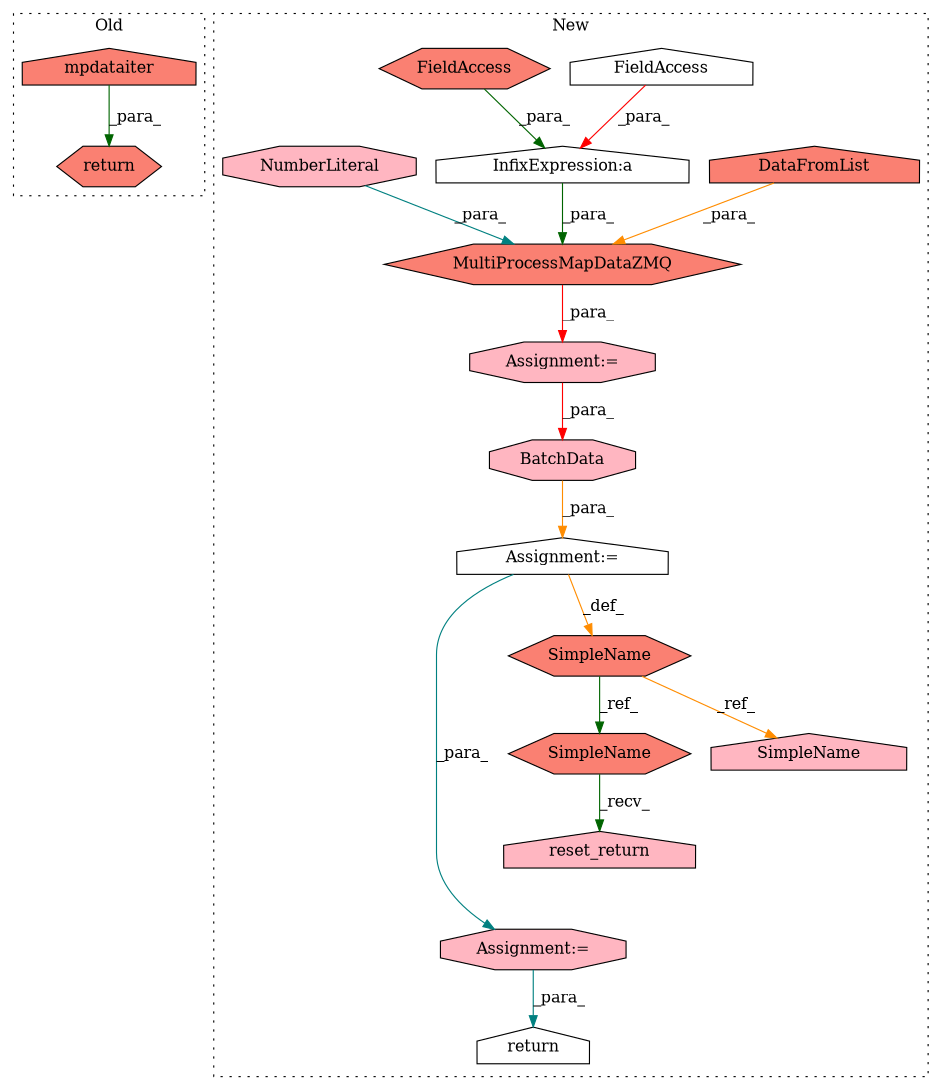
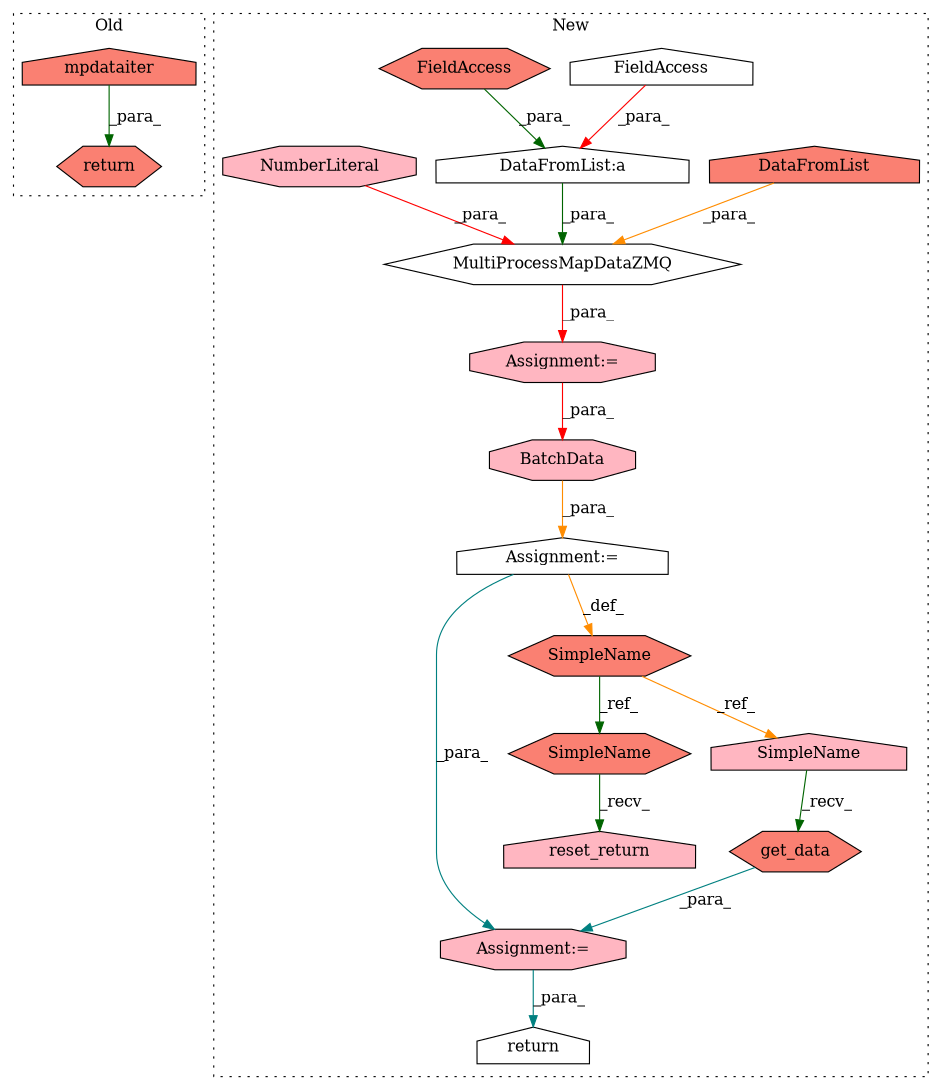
(562, 166) -> (562, 166)
(434, 213) -> (434, 213)
(562, 264) -> (562, 264)
none -> (795, 852)
